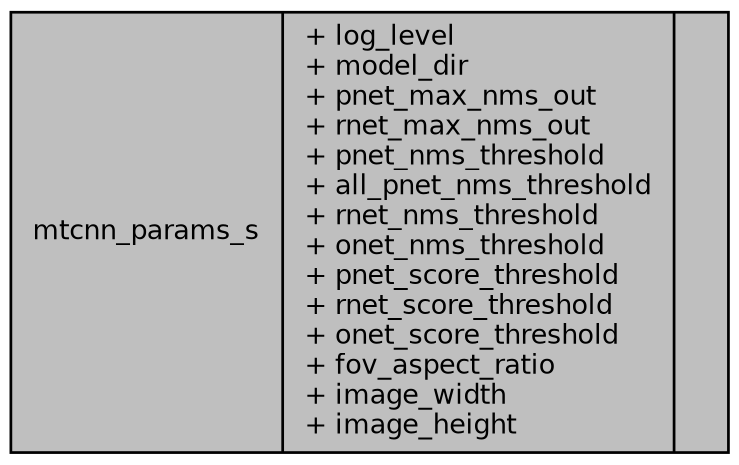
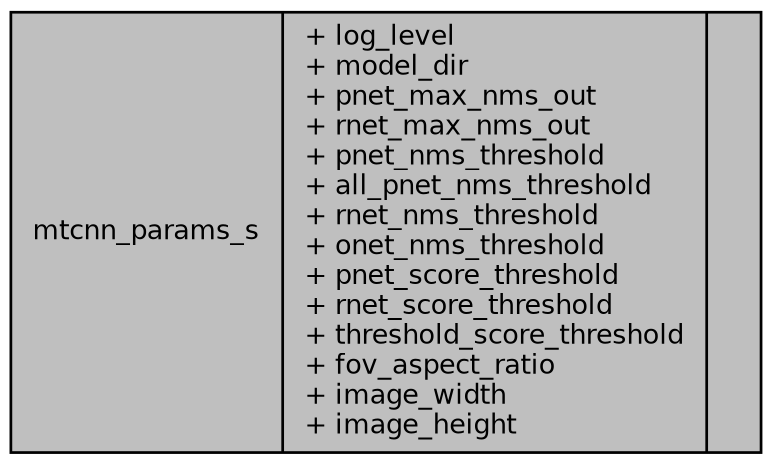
(462, 336) -> (495, 336)
